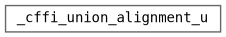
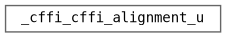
(113, 19) -> (113, 19)
